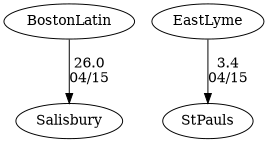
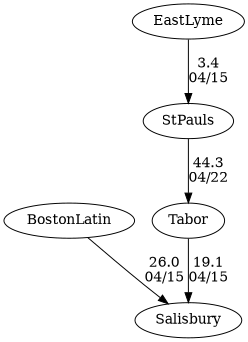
none -> (188, 221)
